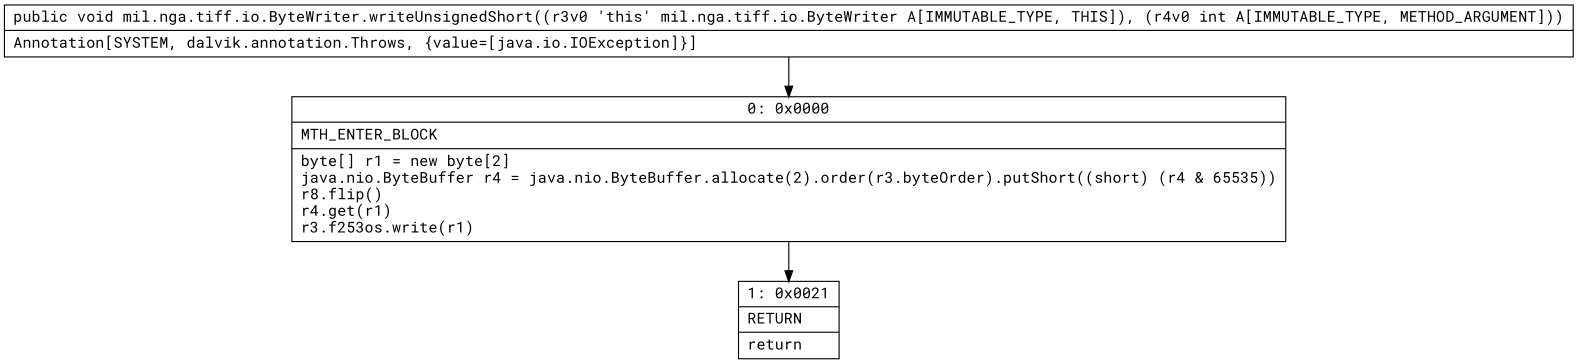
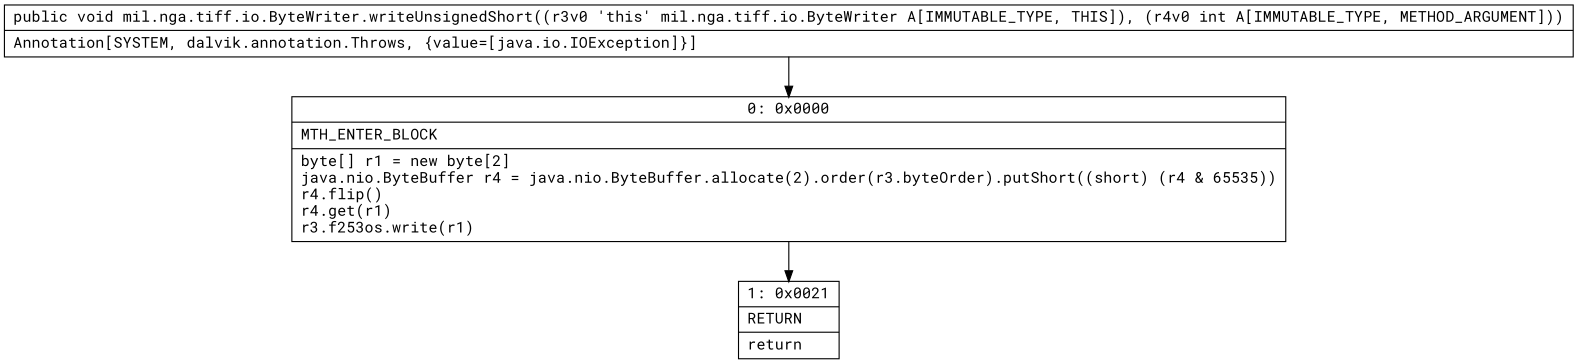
(342, 195) -> (342, 195)
